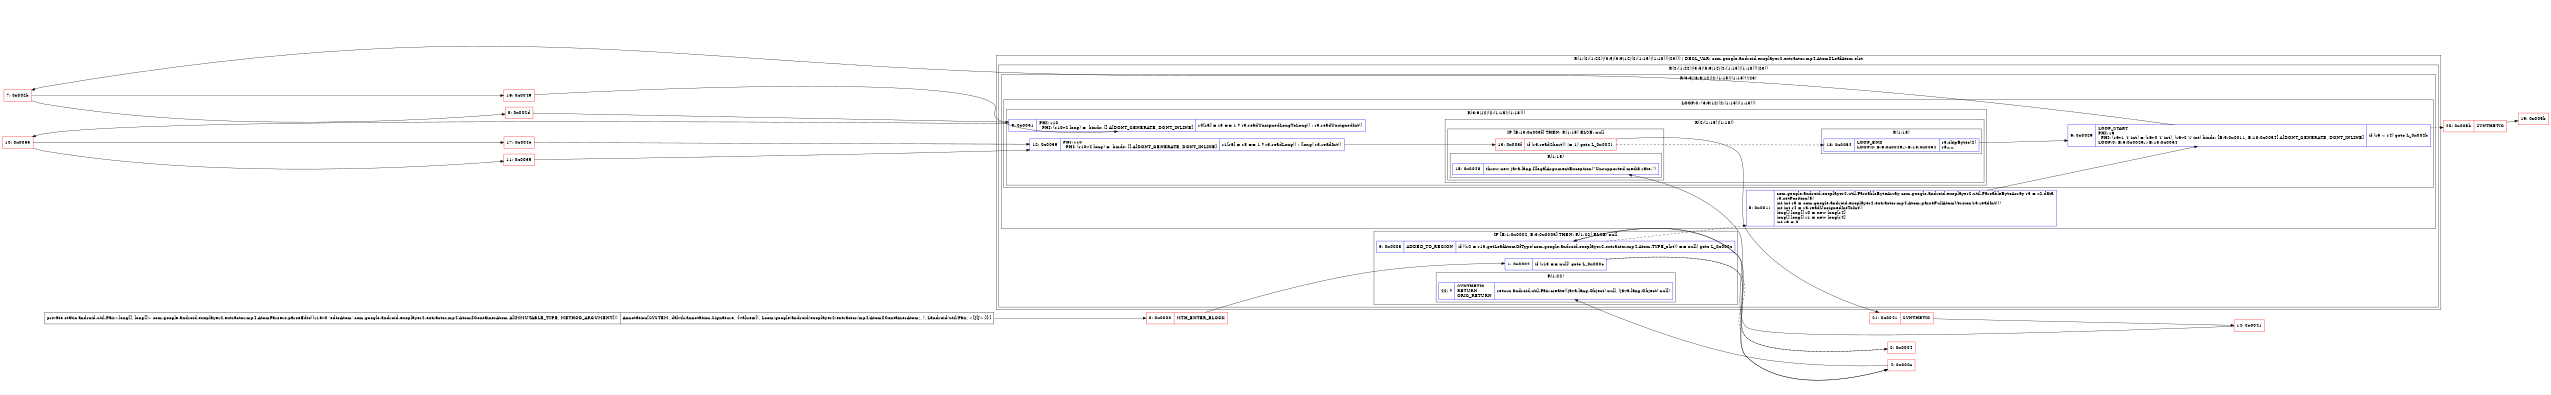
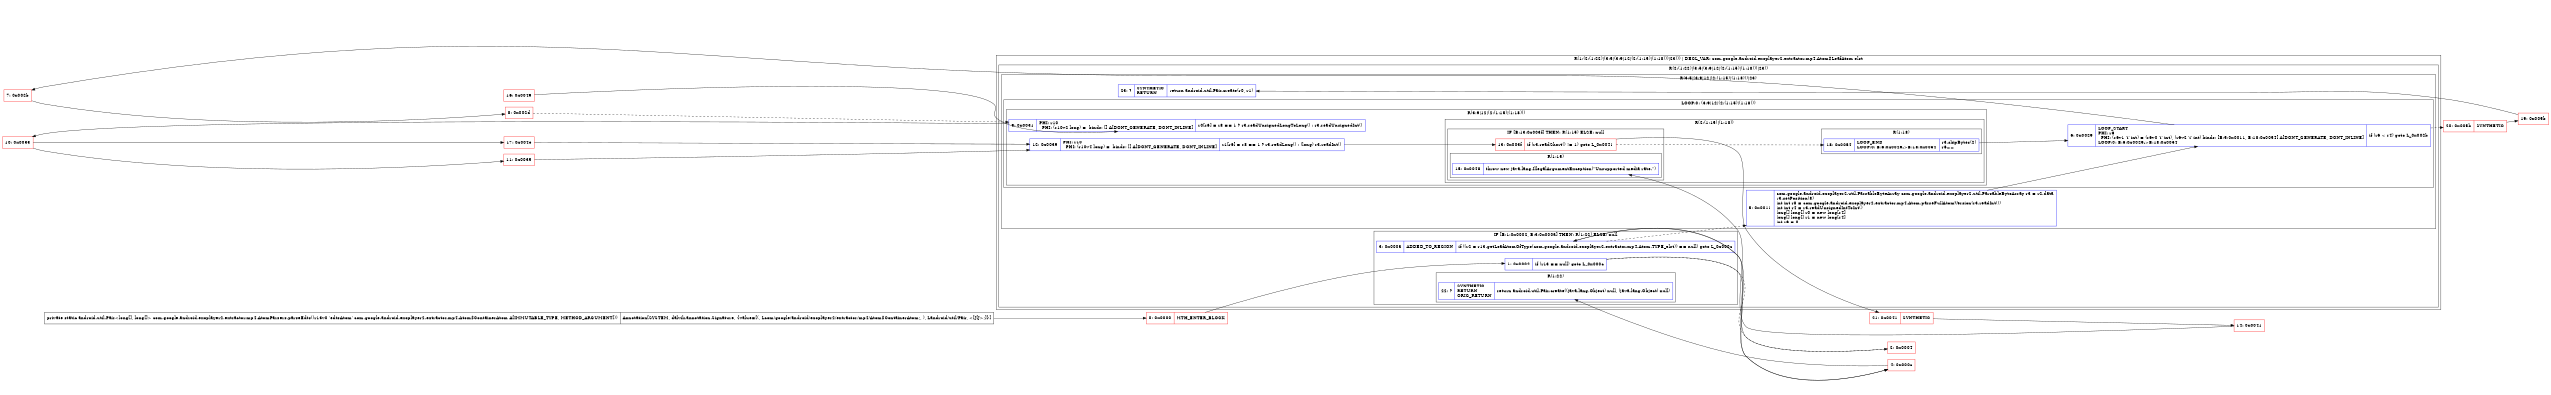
none -> (1187, 91)
(266, 96) -> none
(769, 118) -> (769, 118)
